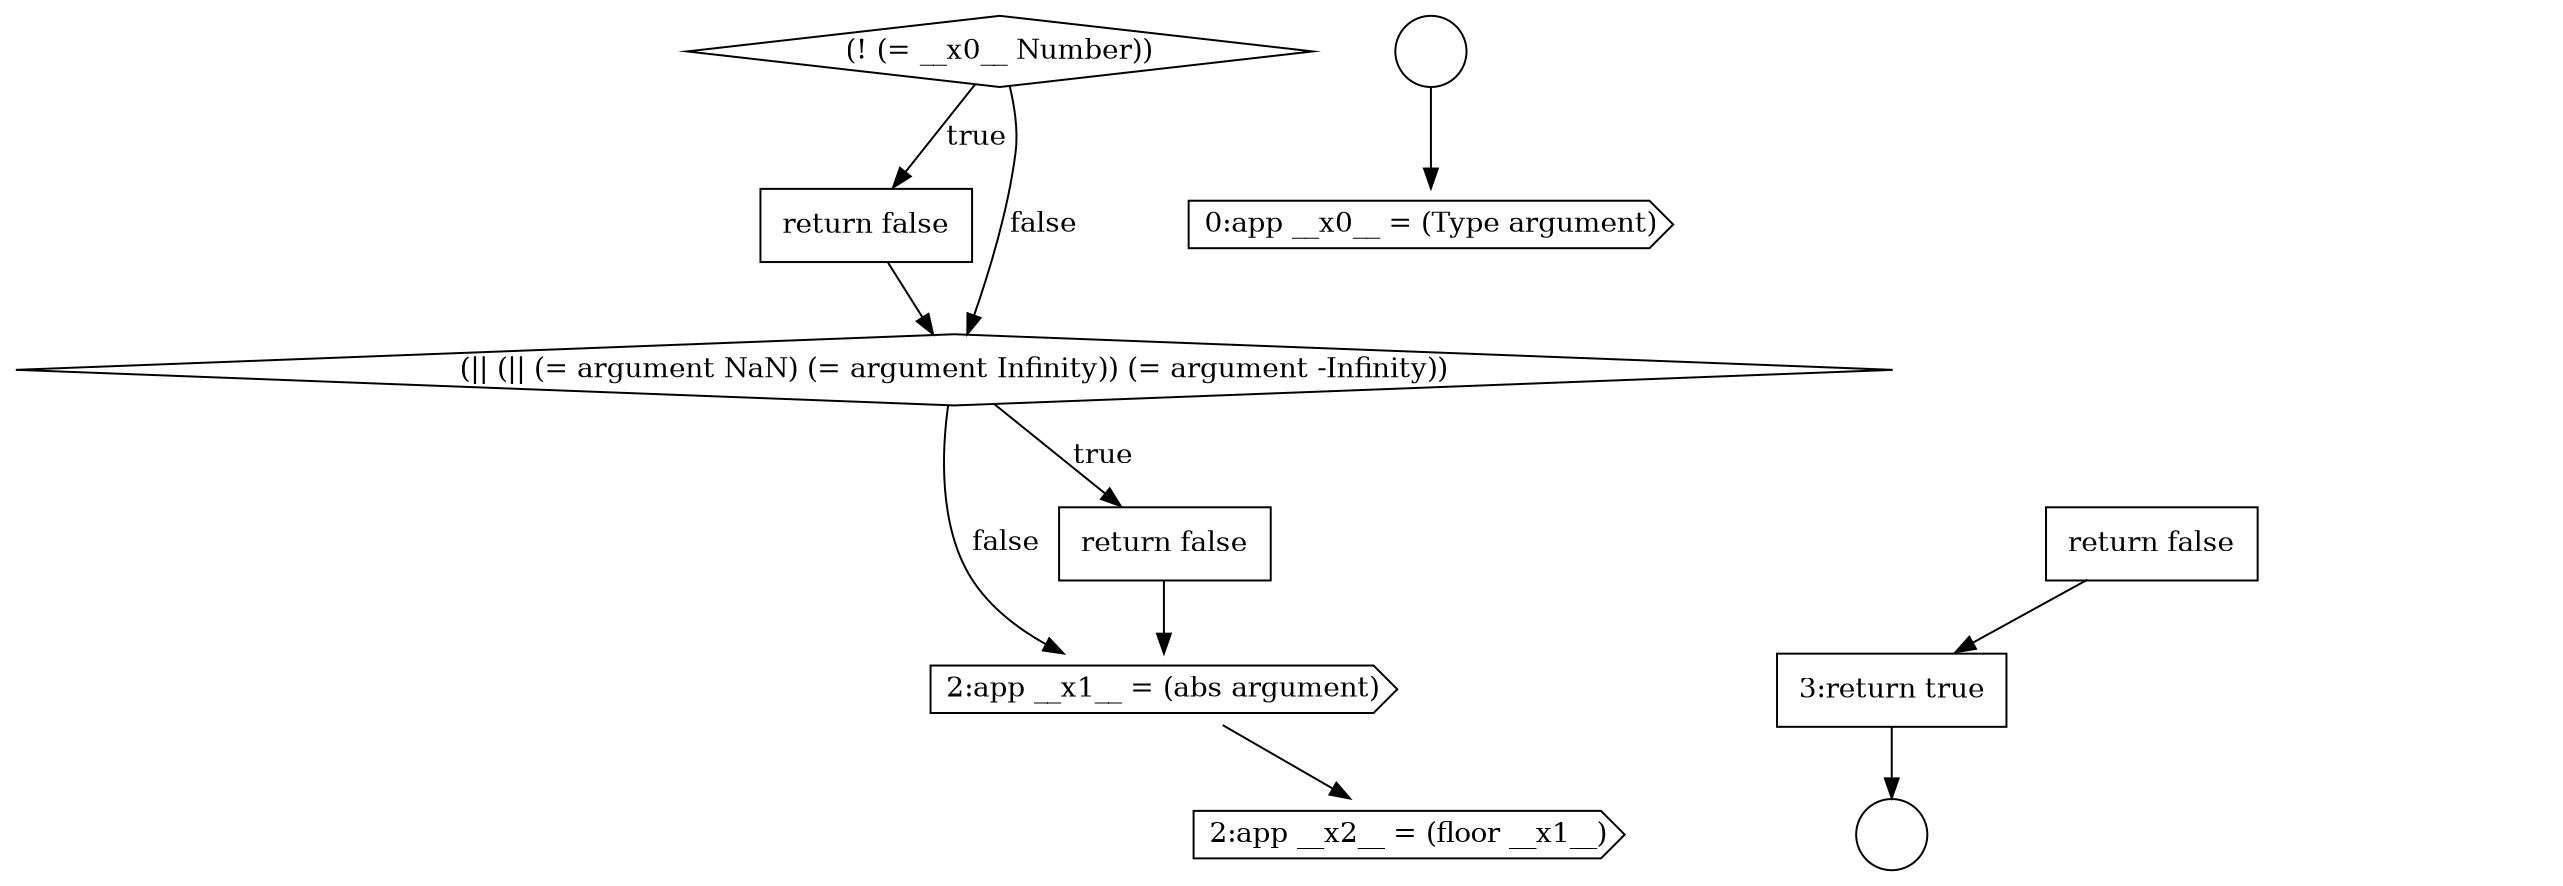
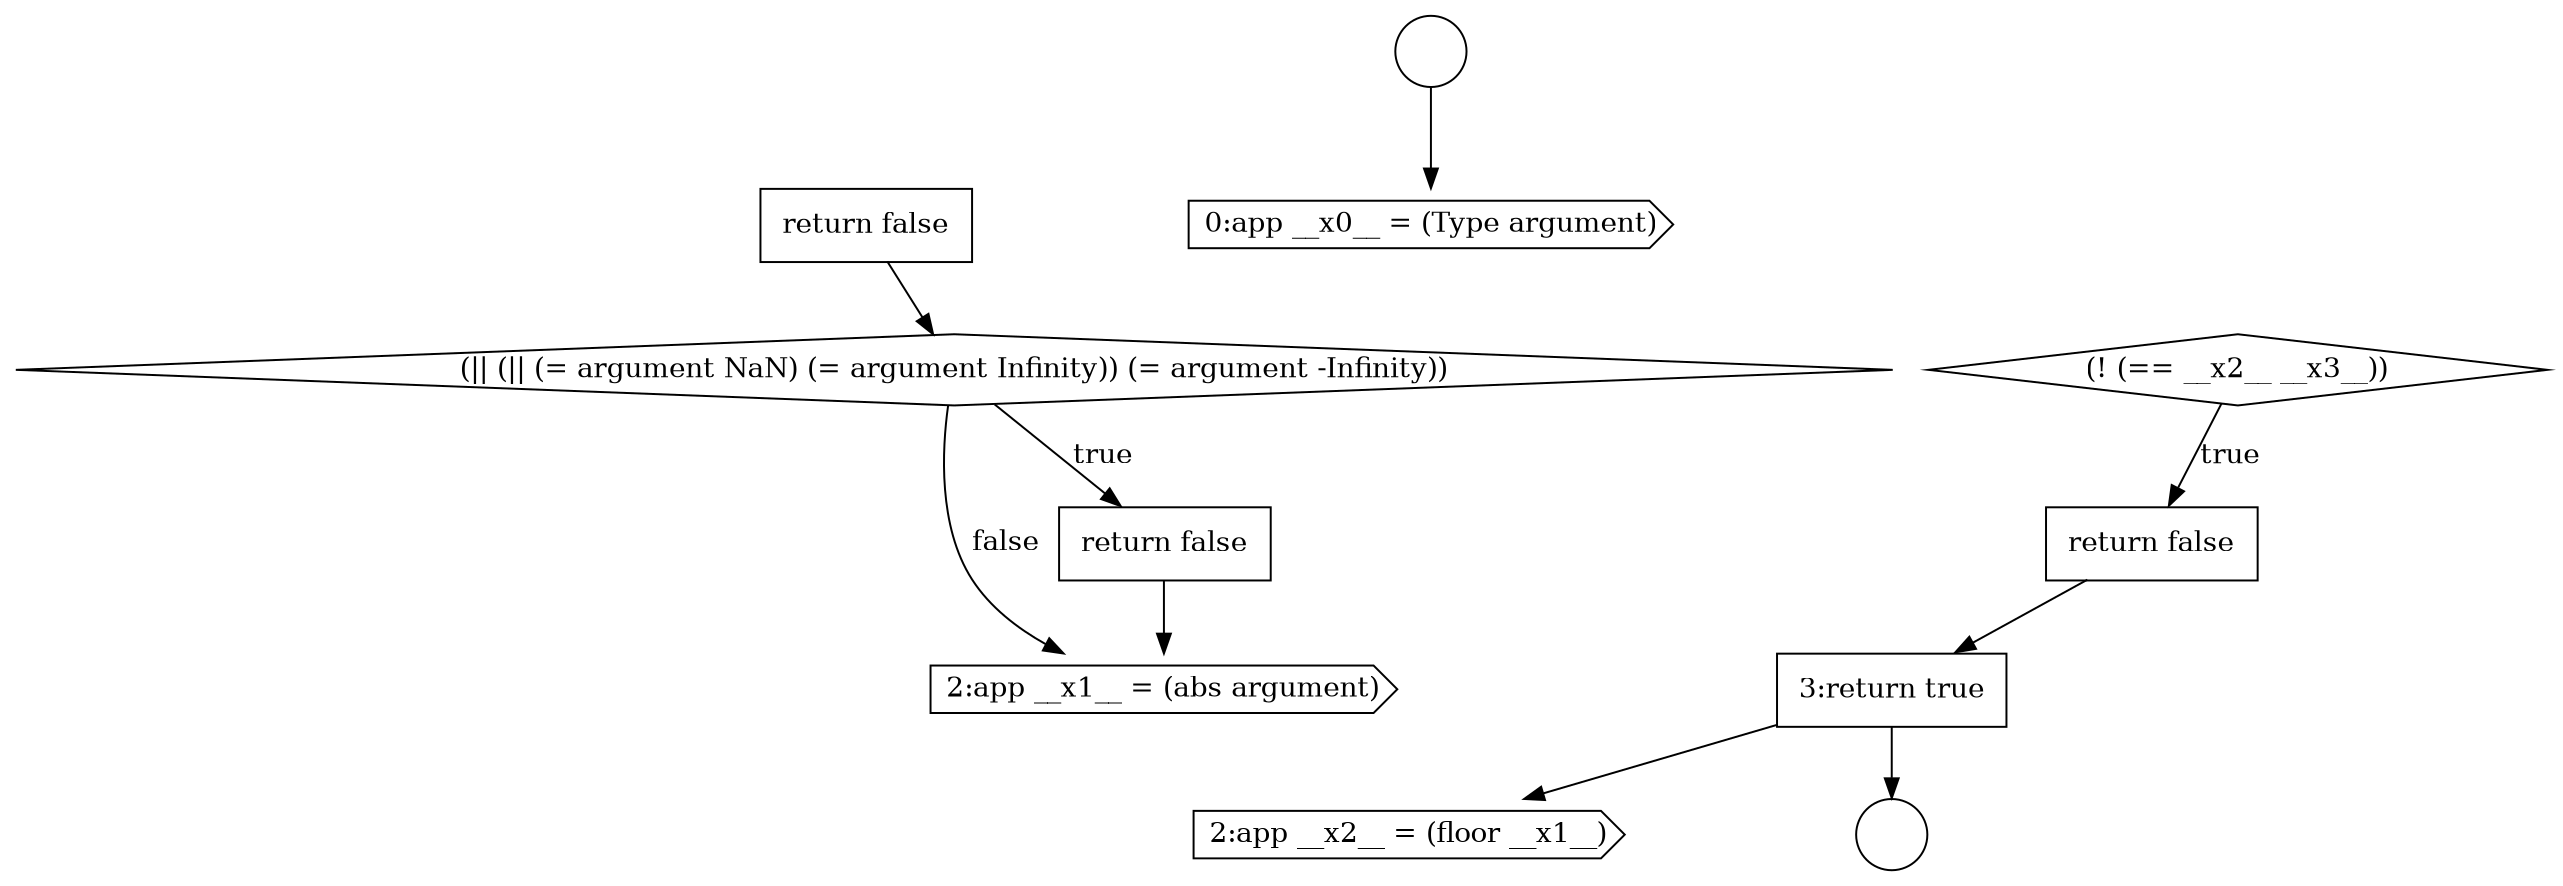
(1000, 51) -> none
none -> (2238, 370)
(1277, 757) -> (1660, 759)
